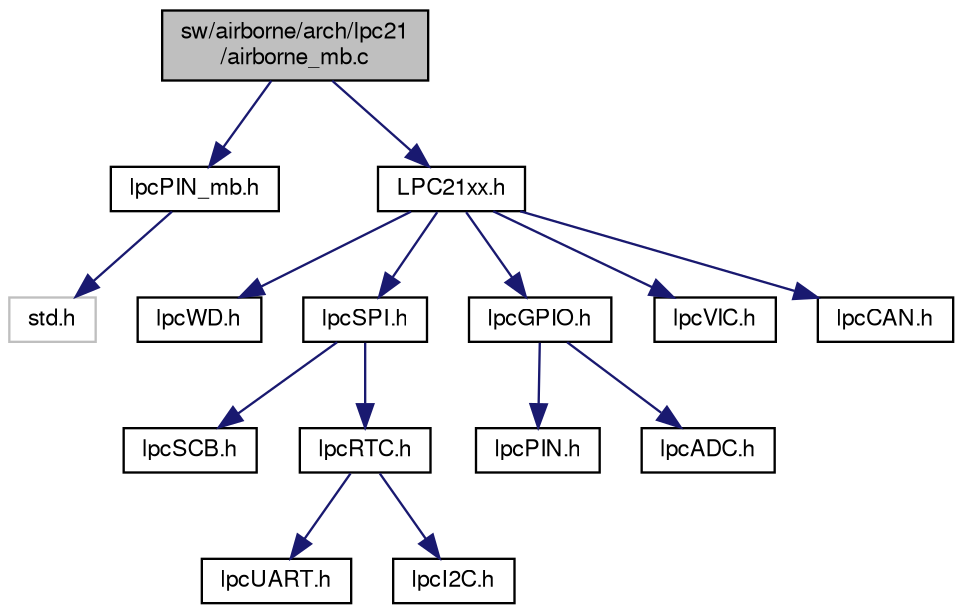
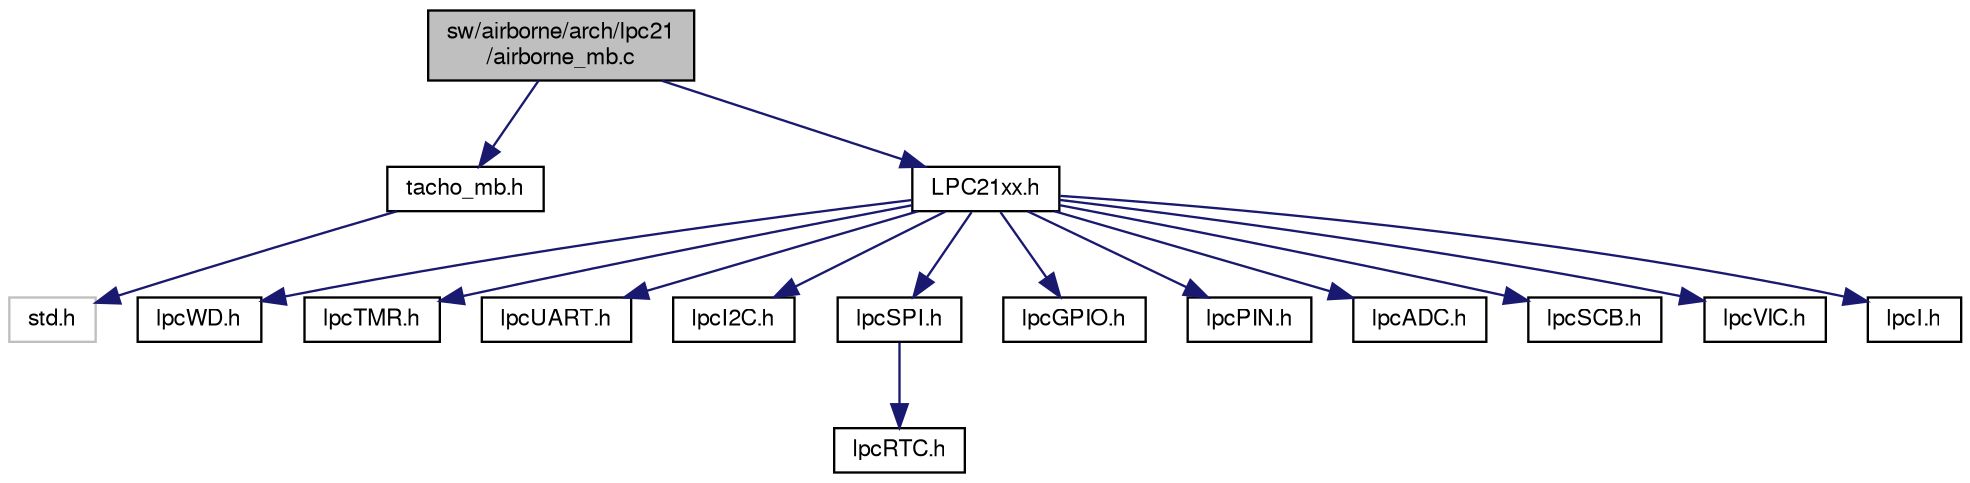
(195, 189) -> (466, 189)
none -> (372, 320)
(886, 320) -> (1915, 320)
(539, 373) -> (1107, 249)
(288, 378) -> (1283, 249)
(614, 378) -> (1192, 251)
(327, 506) -> (782, 251)
(403, 506) -> (871, 249)
